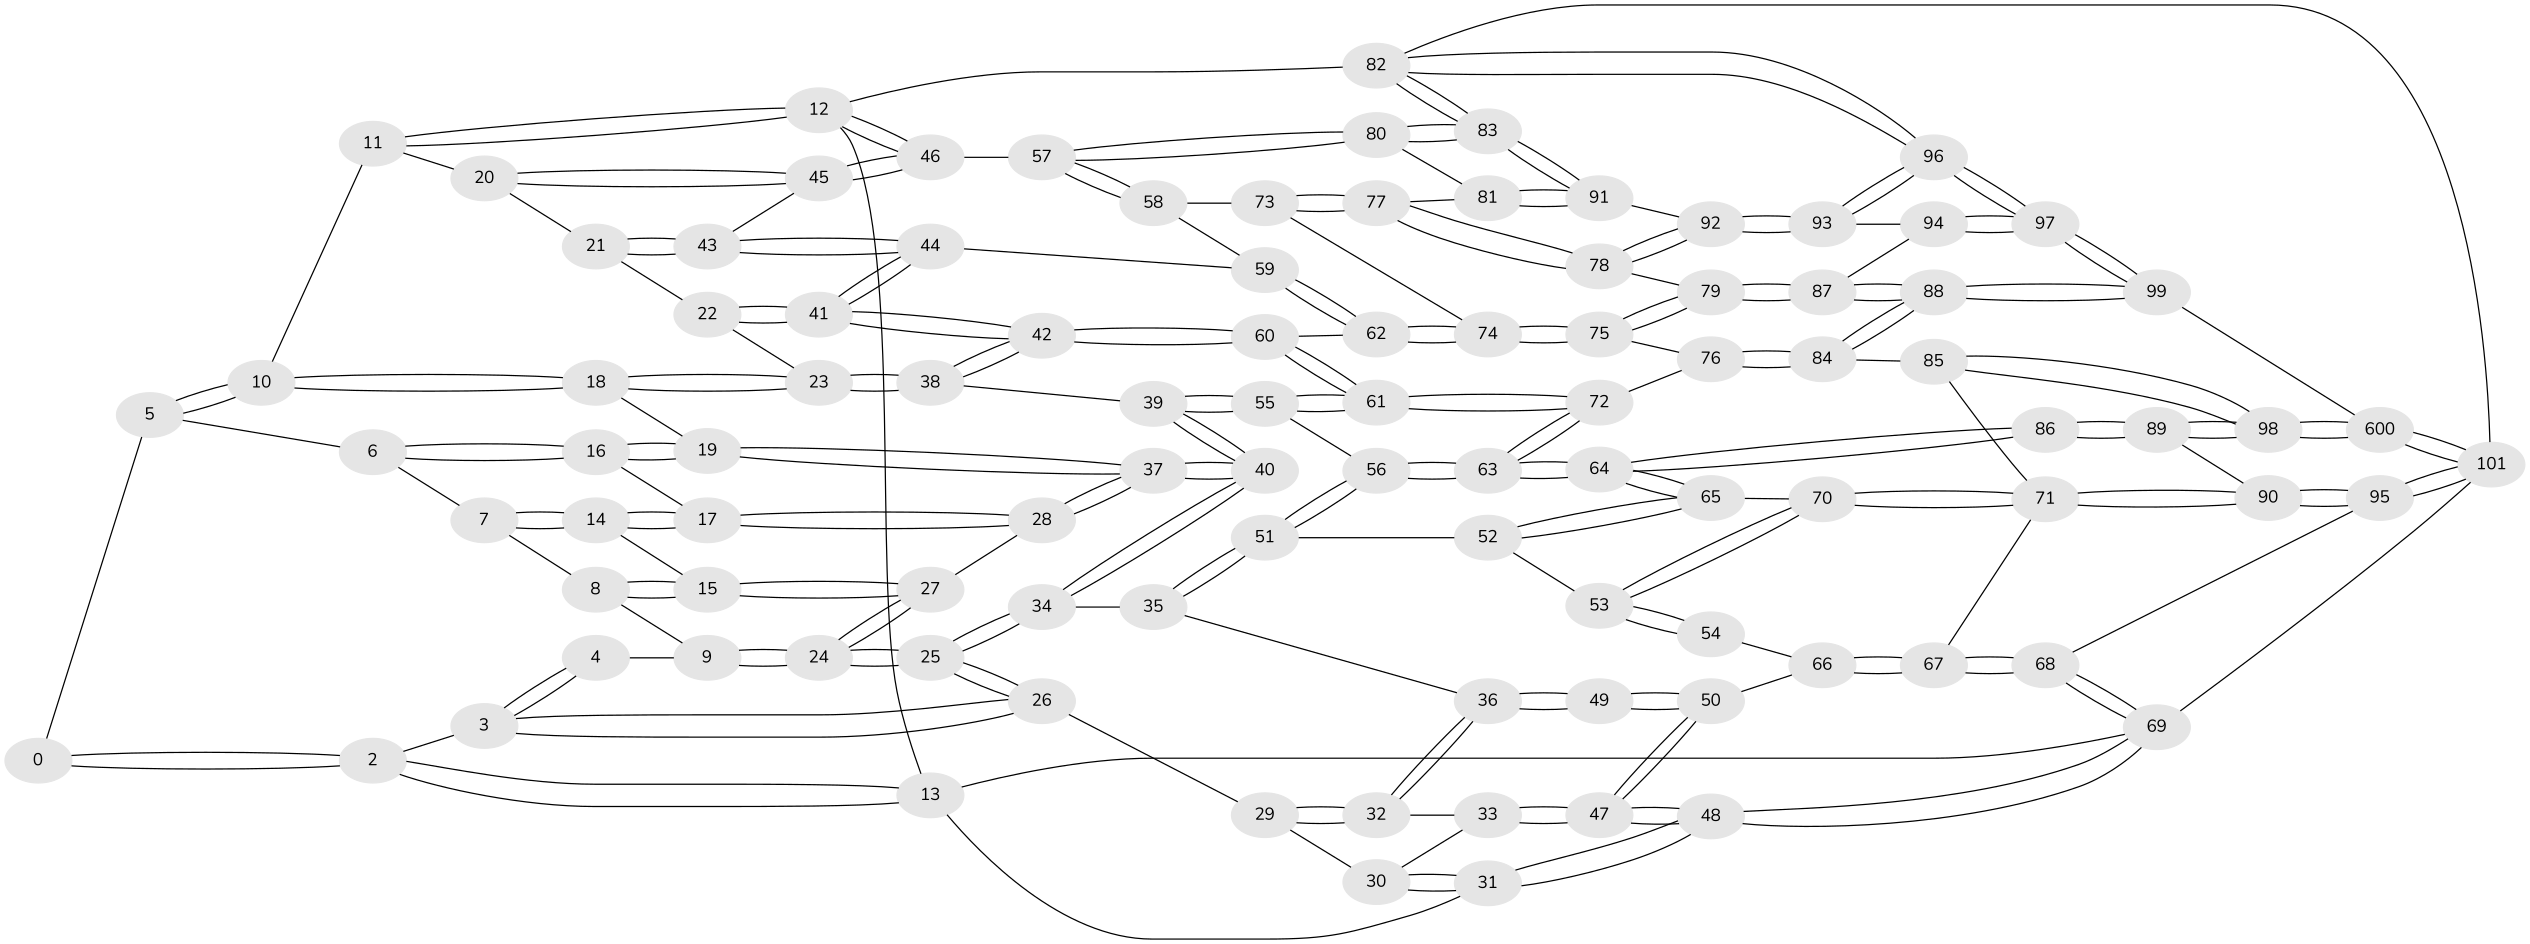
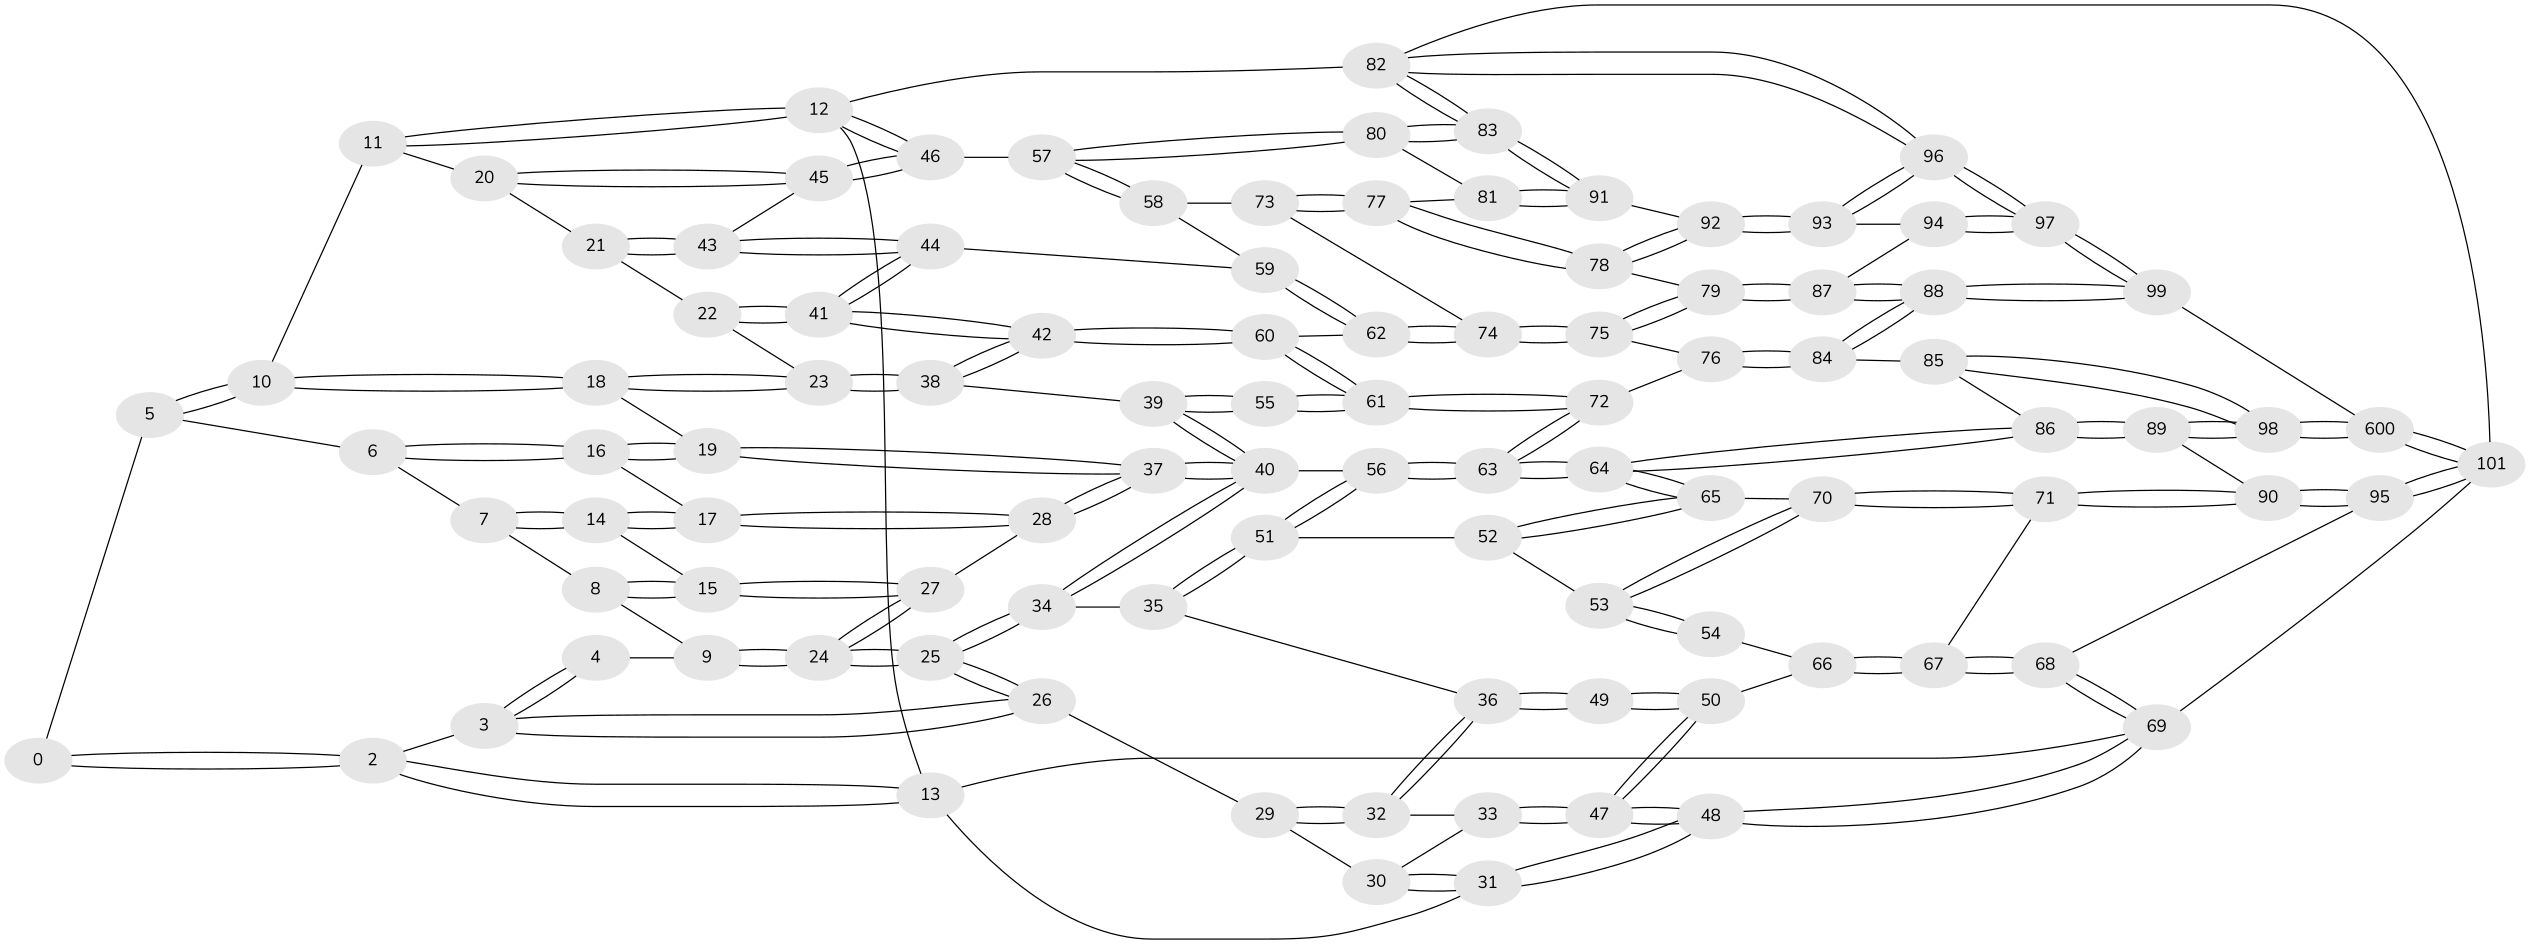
(1979, 422) -> (1990, 396)
(1321, 437) -> (1321, 471)
